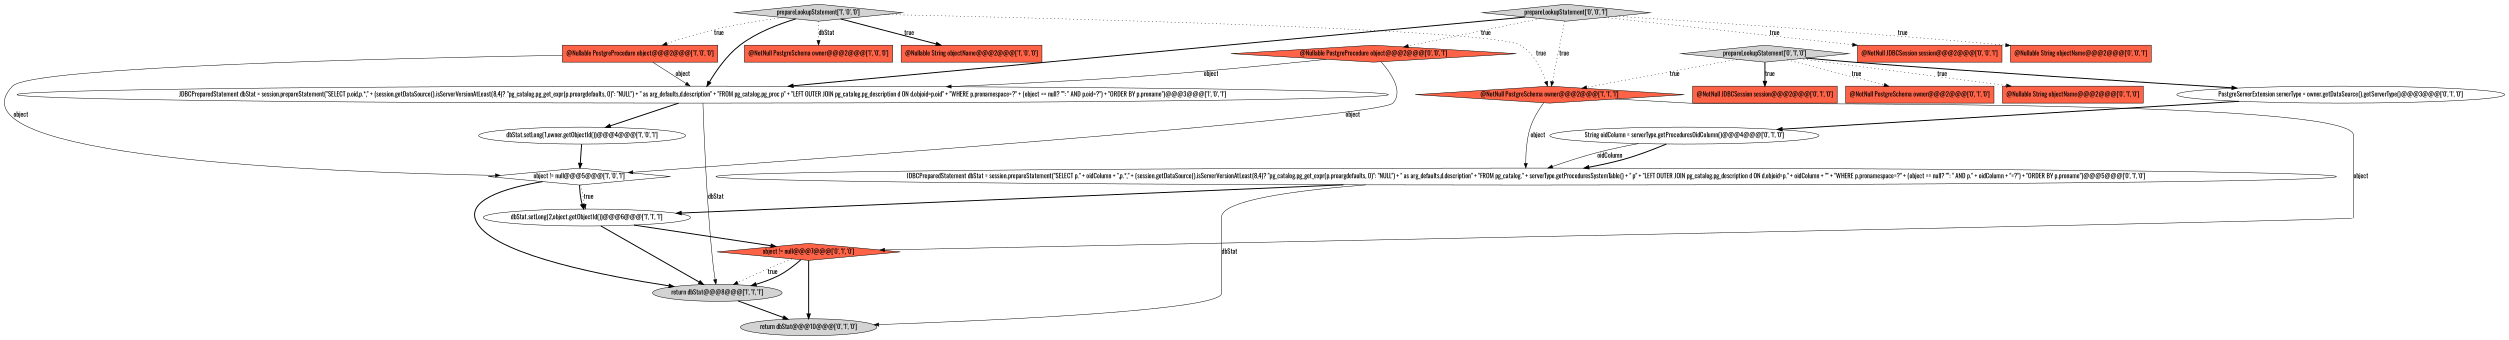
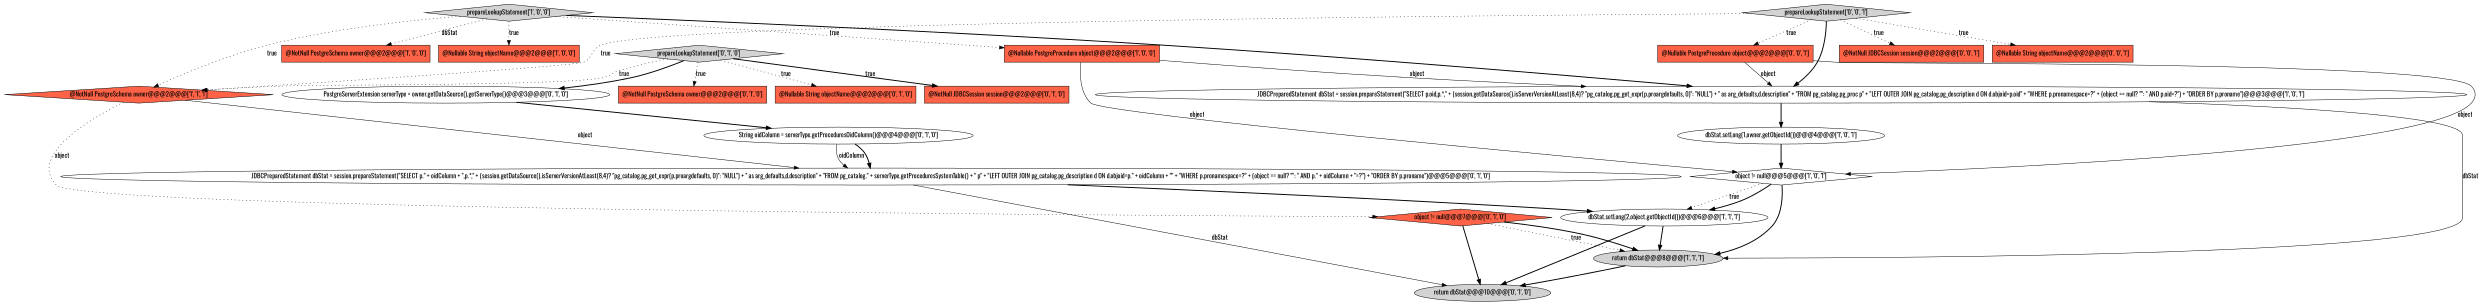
(888, 31) -> (509, 31)
(1374, 54) -> (1735, 54)
(2031, 226) -> (653, 210)
(702, 235) -> (1575, 254)
